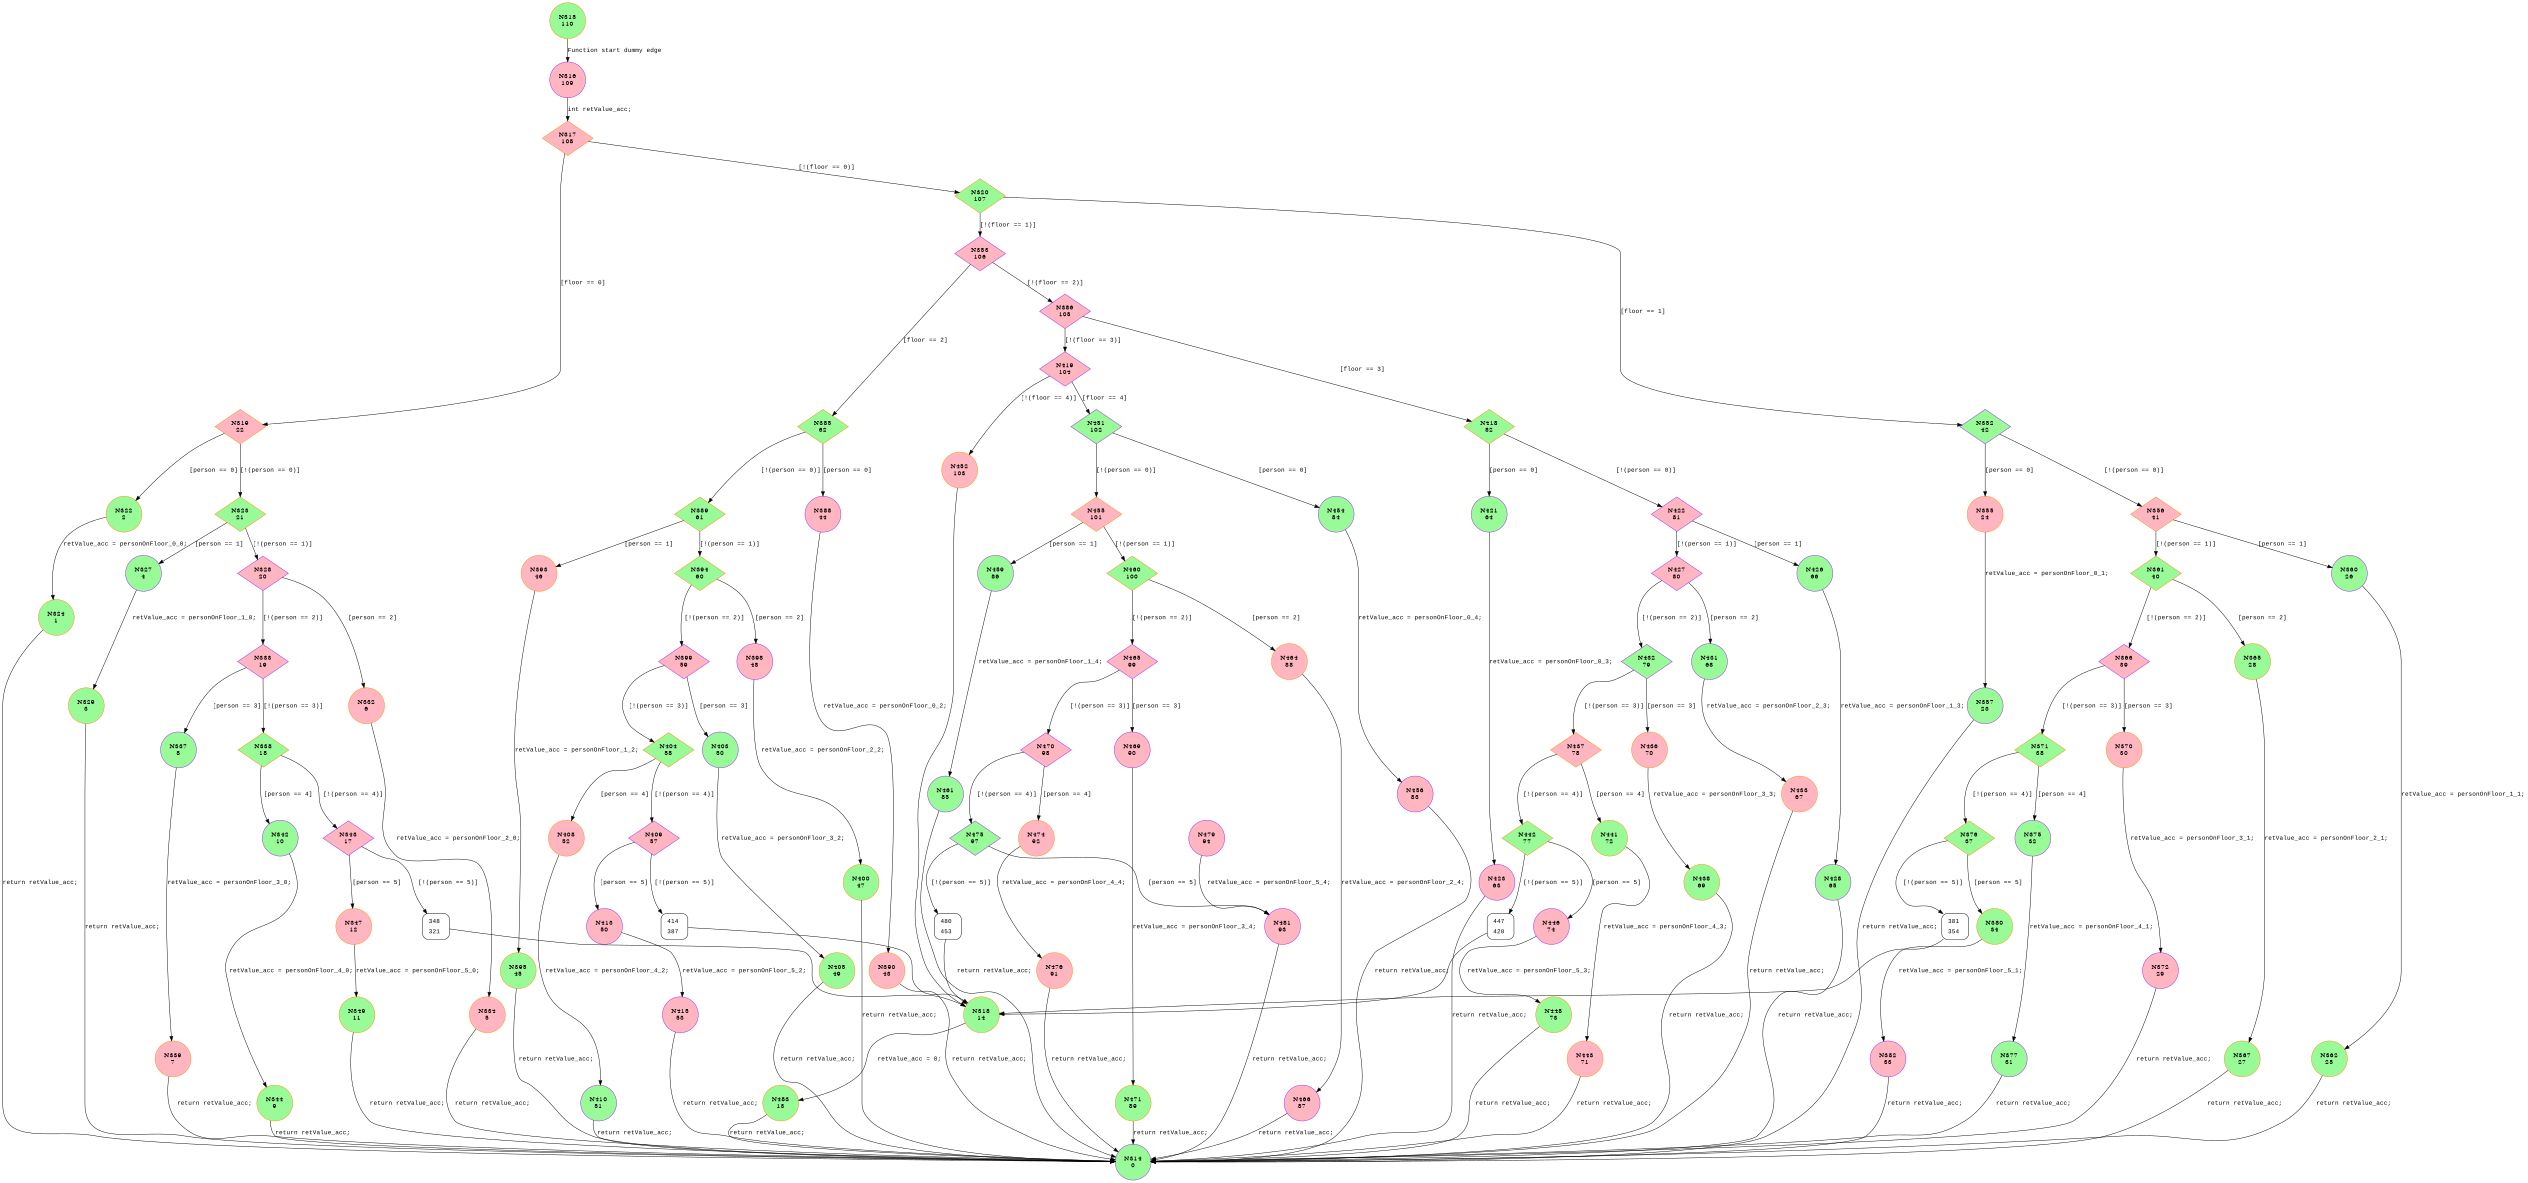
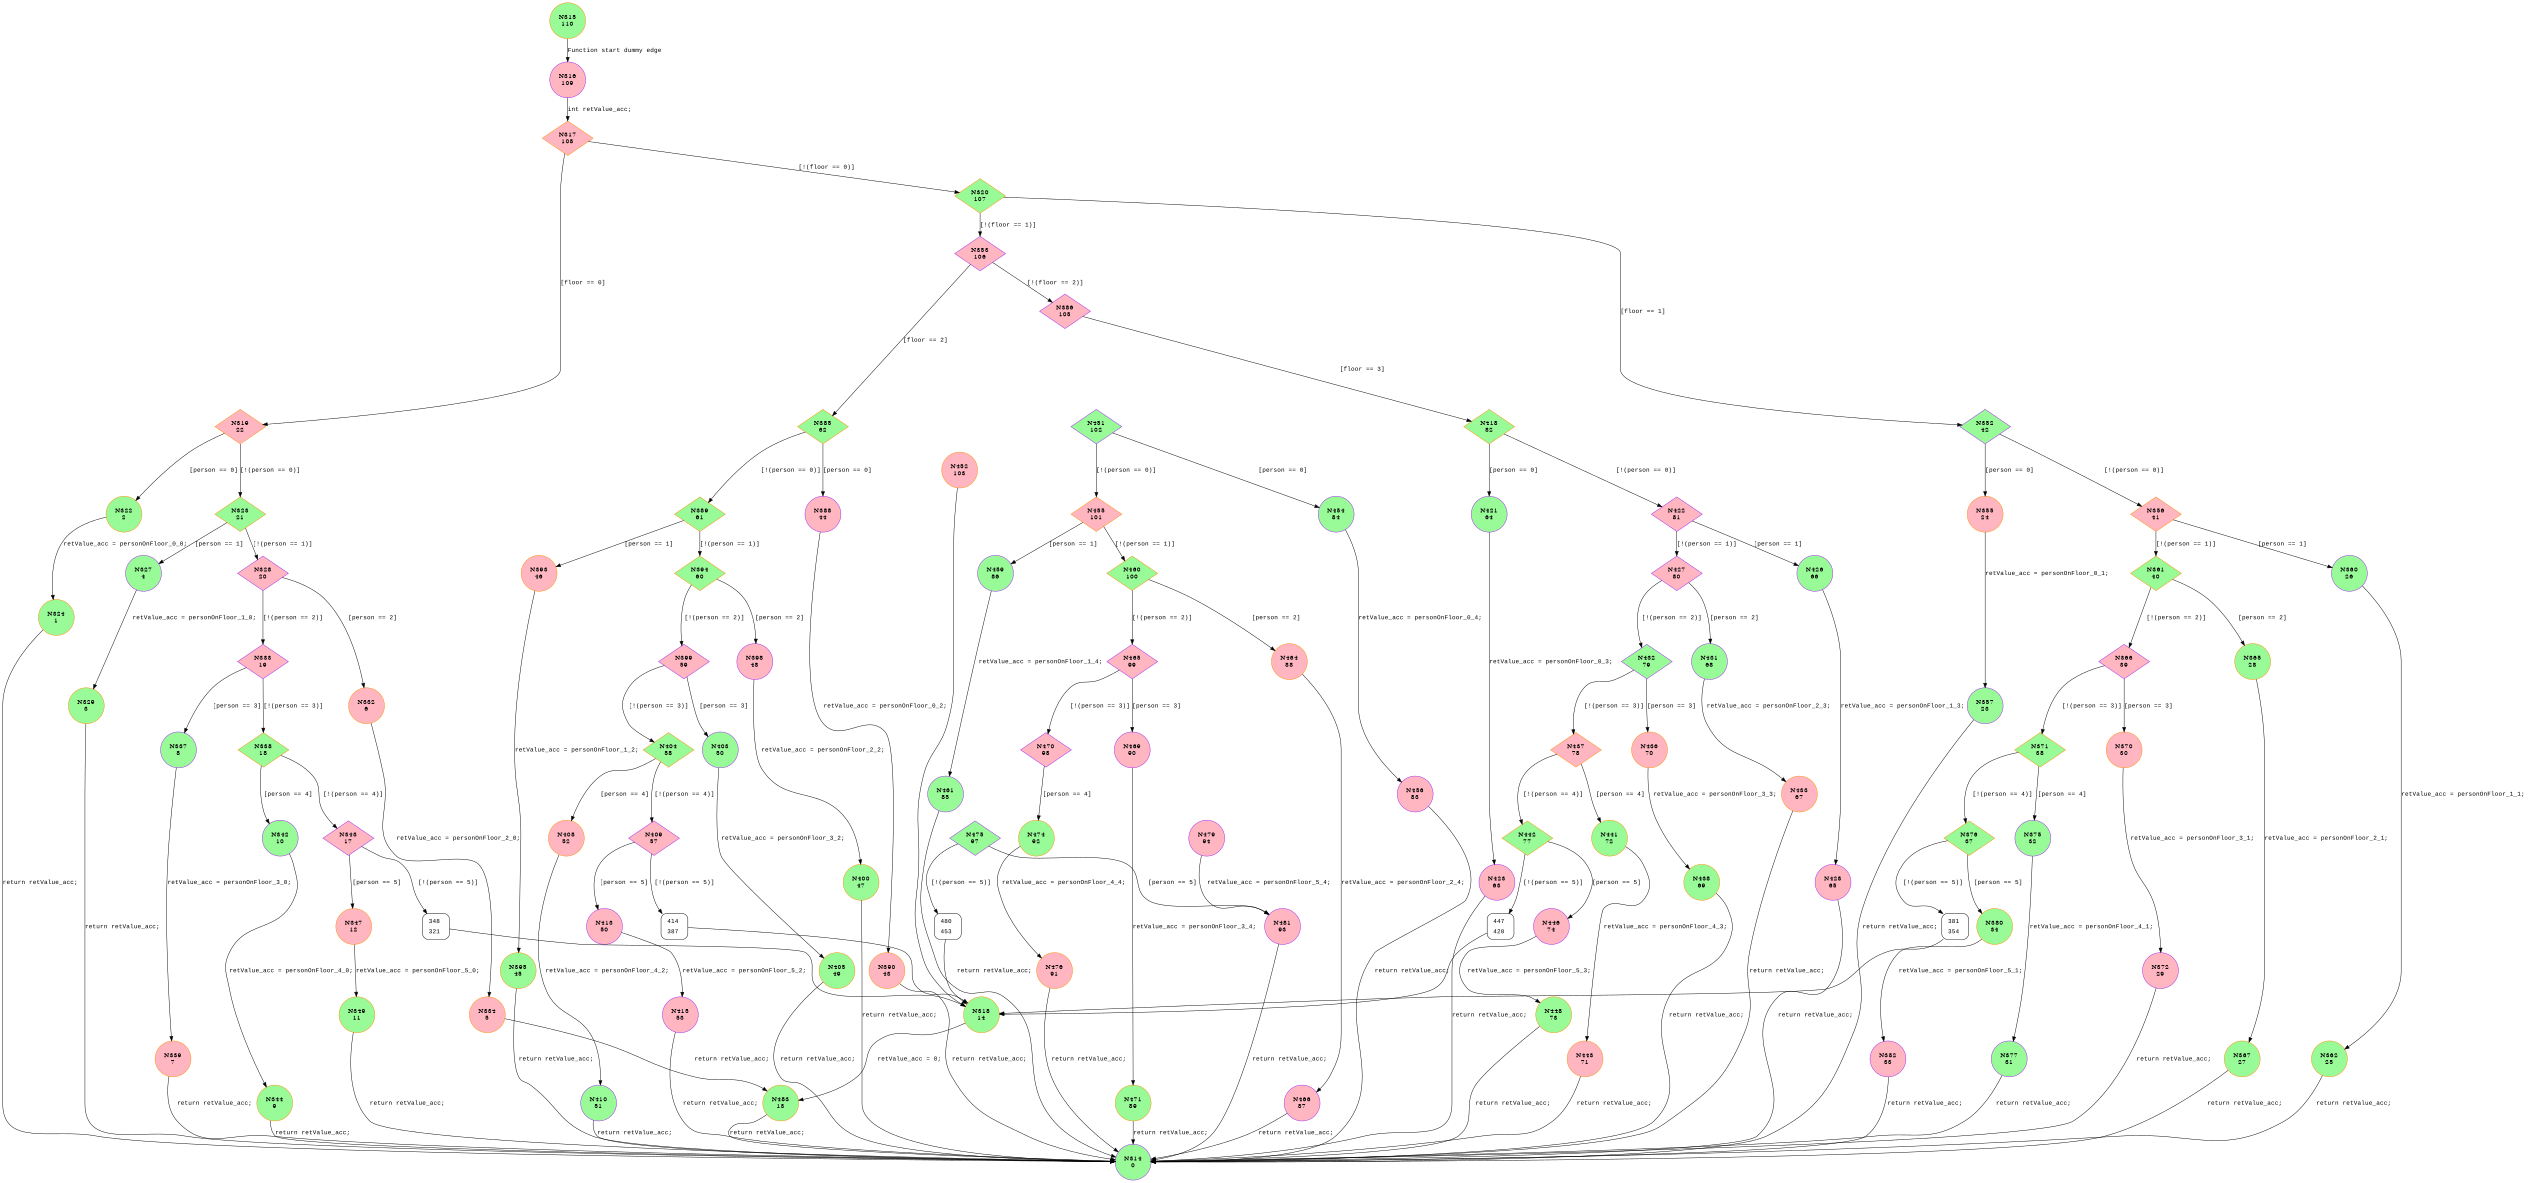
(1065, 369) -> none
(980, 772) -> none
(1036, 838) -> (1036, 838)
(1833, 882) -> (1833, 882)
(598, 1141) -> (634, 1055)
